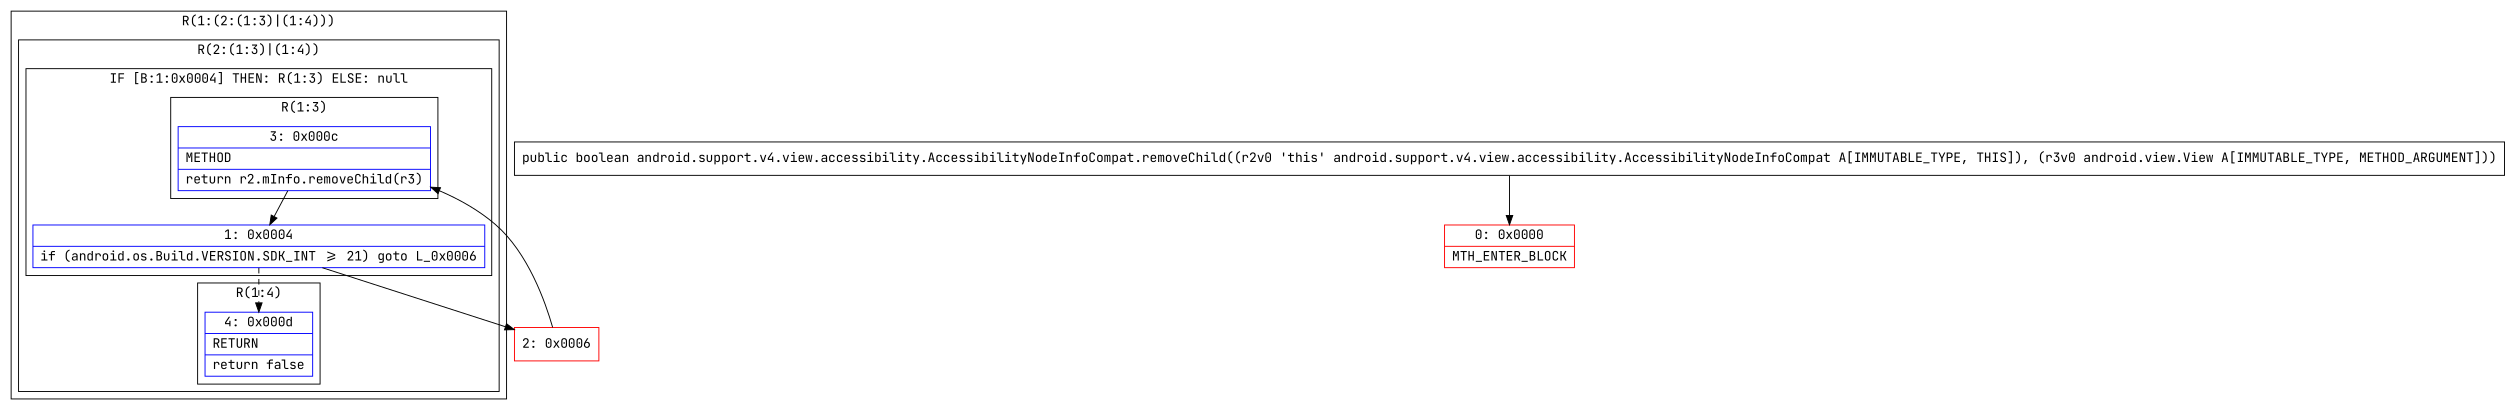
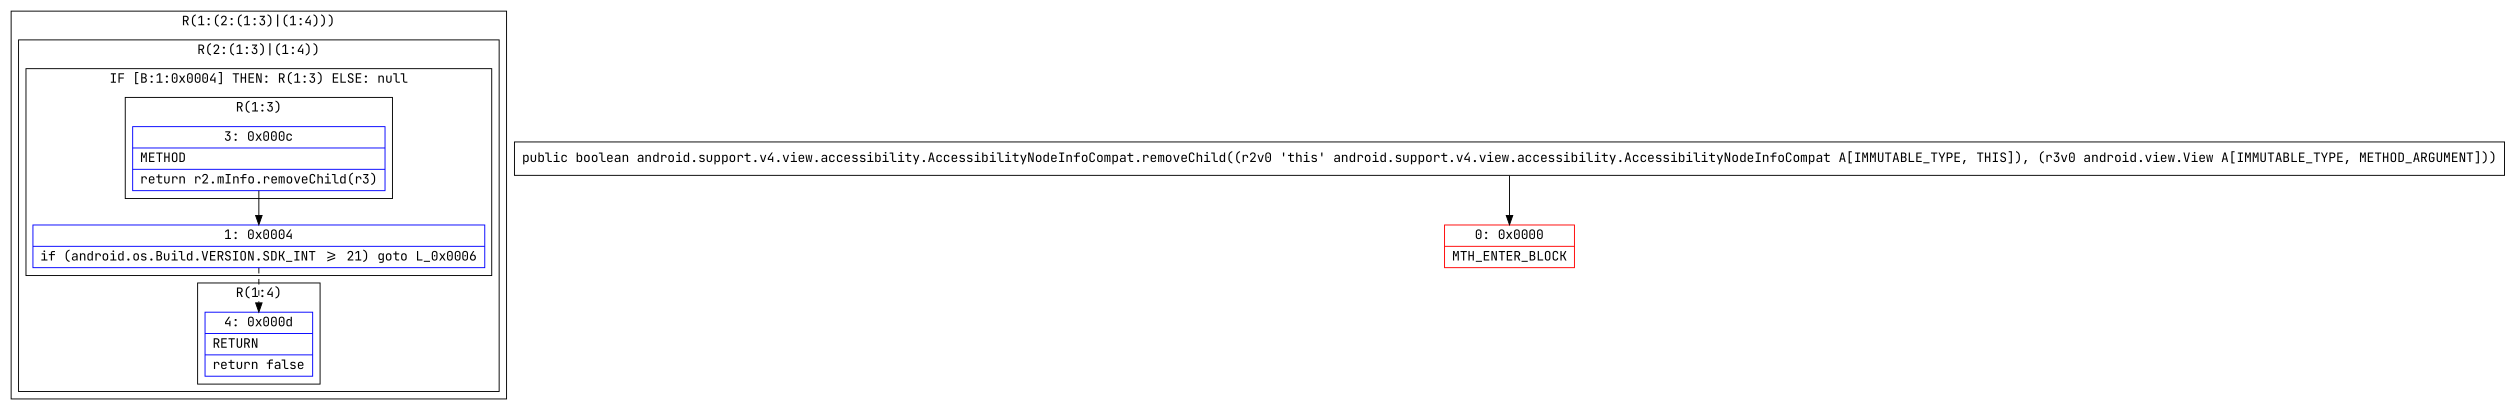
(557, 344) -> none
